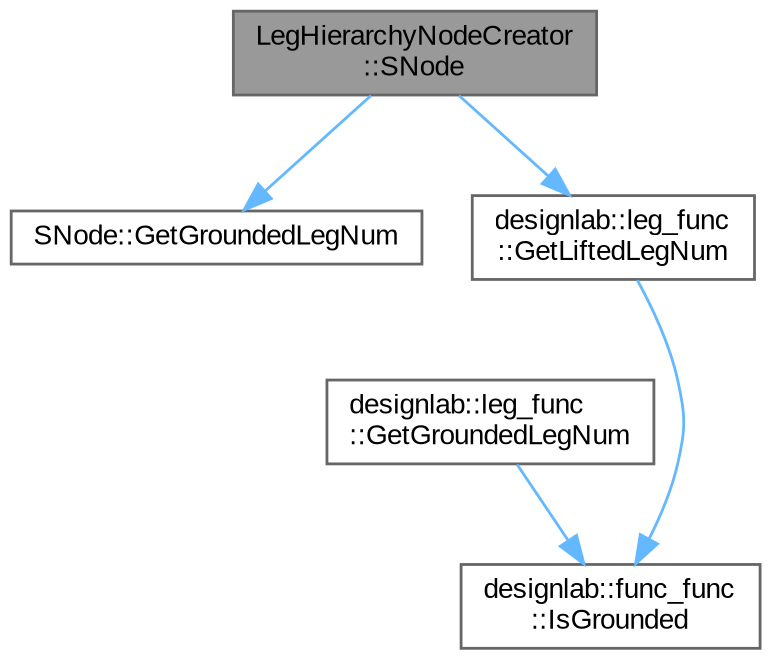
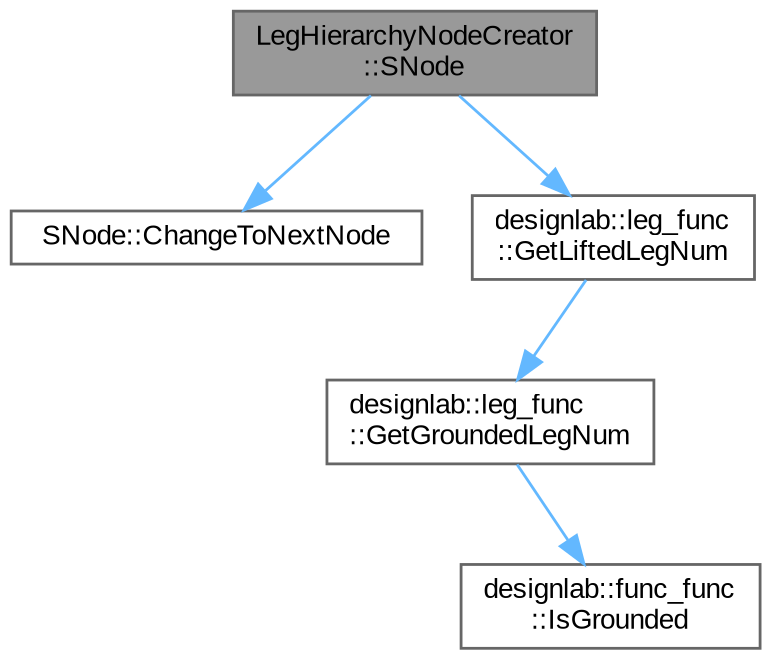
(217, 238) -> (217, 238)
(683, 408) -> (560, 318)
